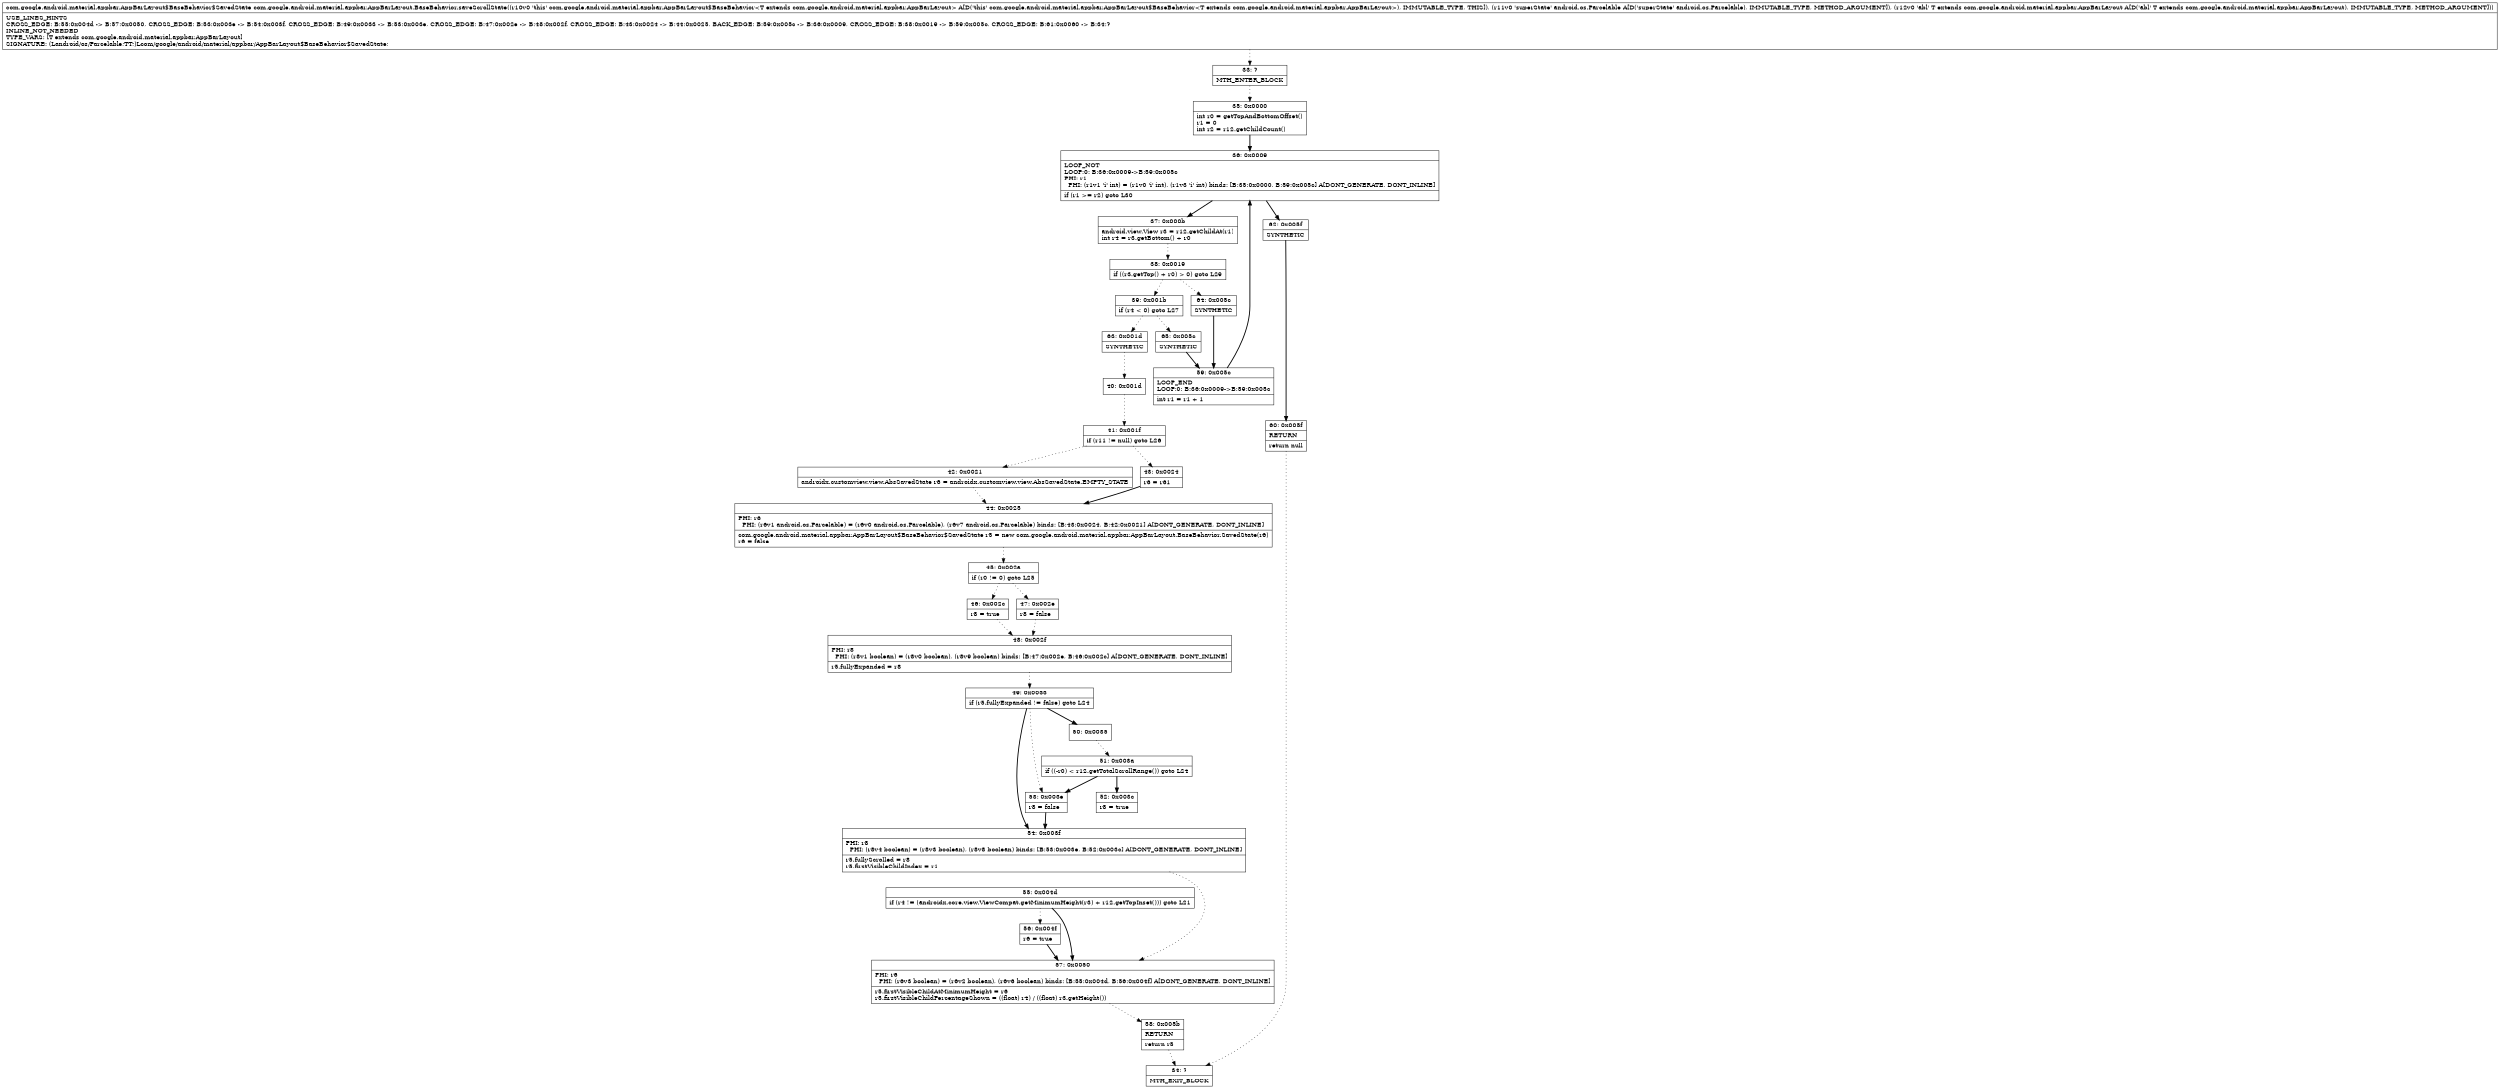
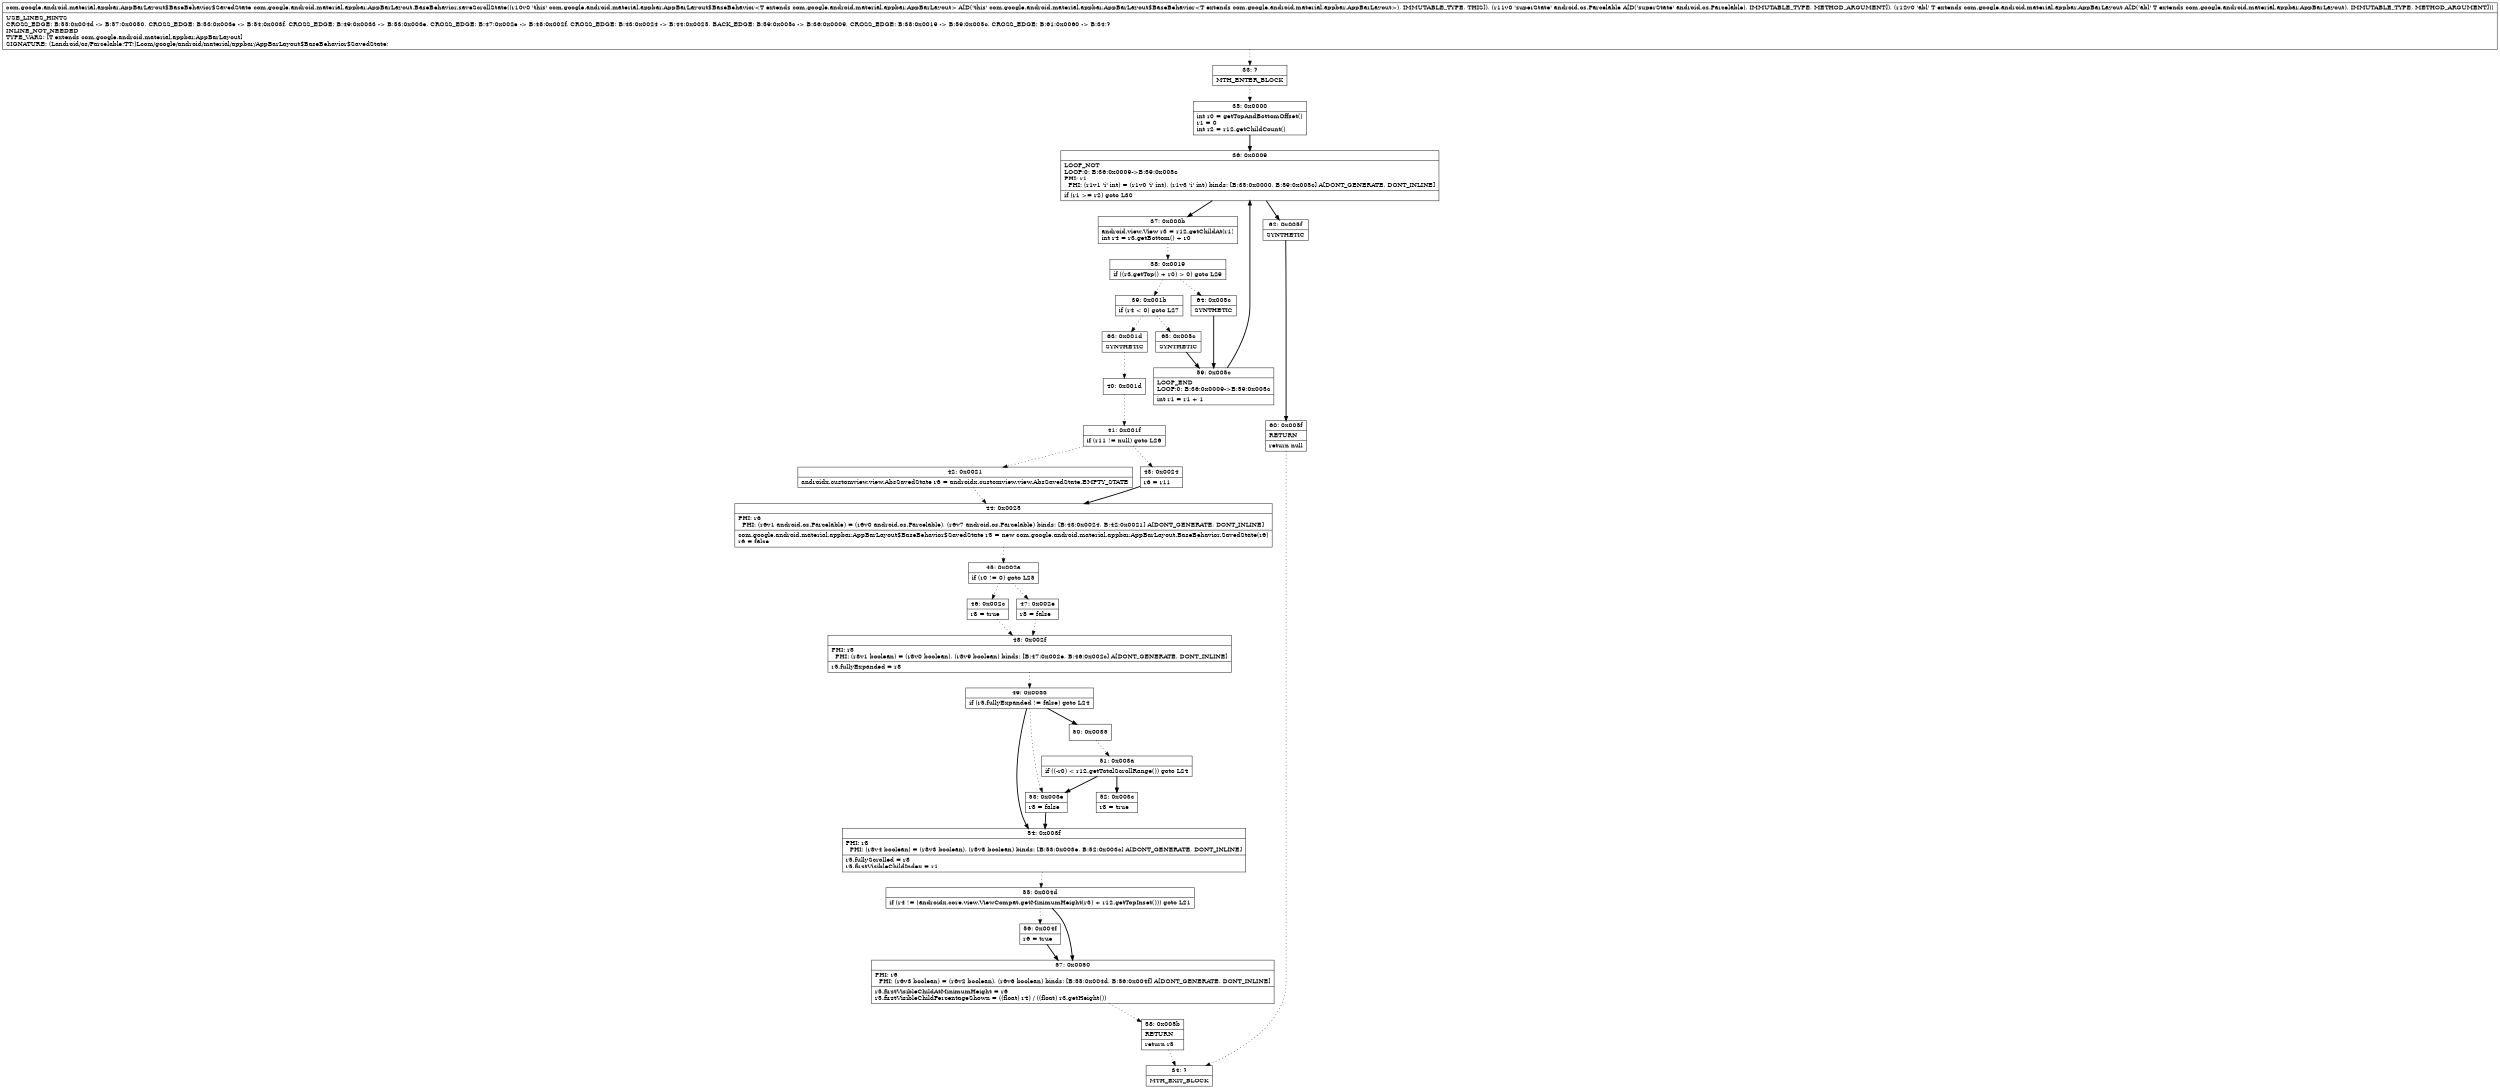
(1157, 482) -> (1157, 482)
(1200, 921) -> (1042, 878)
